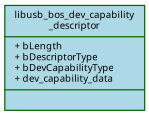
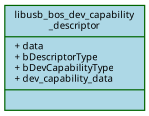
(39, 46) -> (30, 46)
